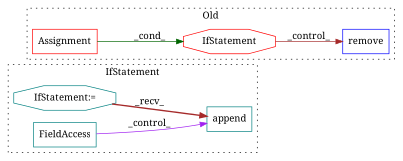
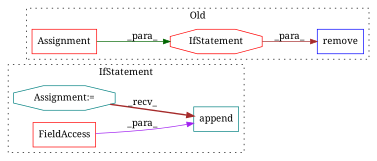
(150, 36) -> (143, 36)
(309, 36) -> (290, 36)
(65, 98) -> (64, 98)
(150, 124) -> (143, 124)
(65, 135) -> (64, 135)
